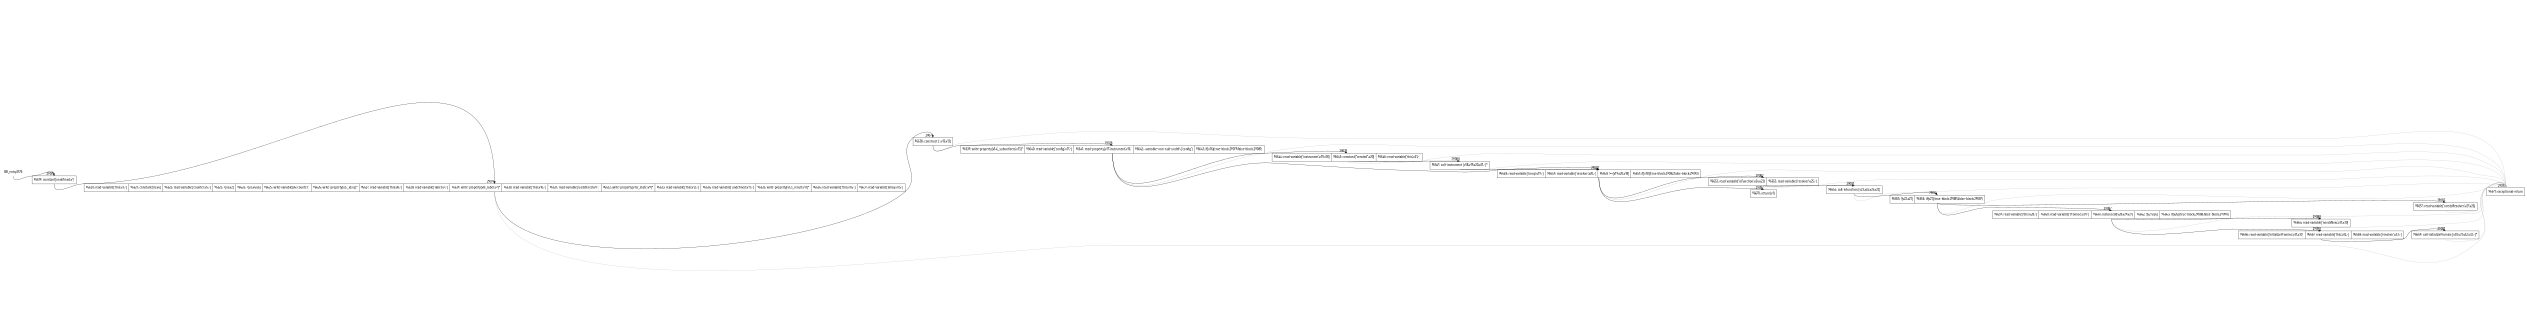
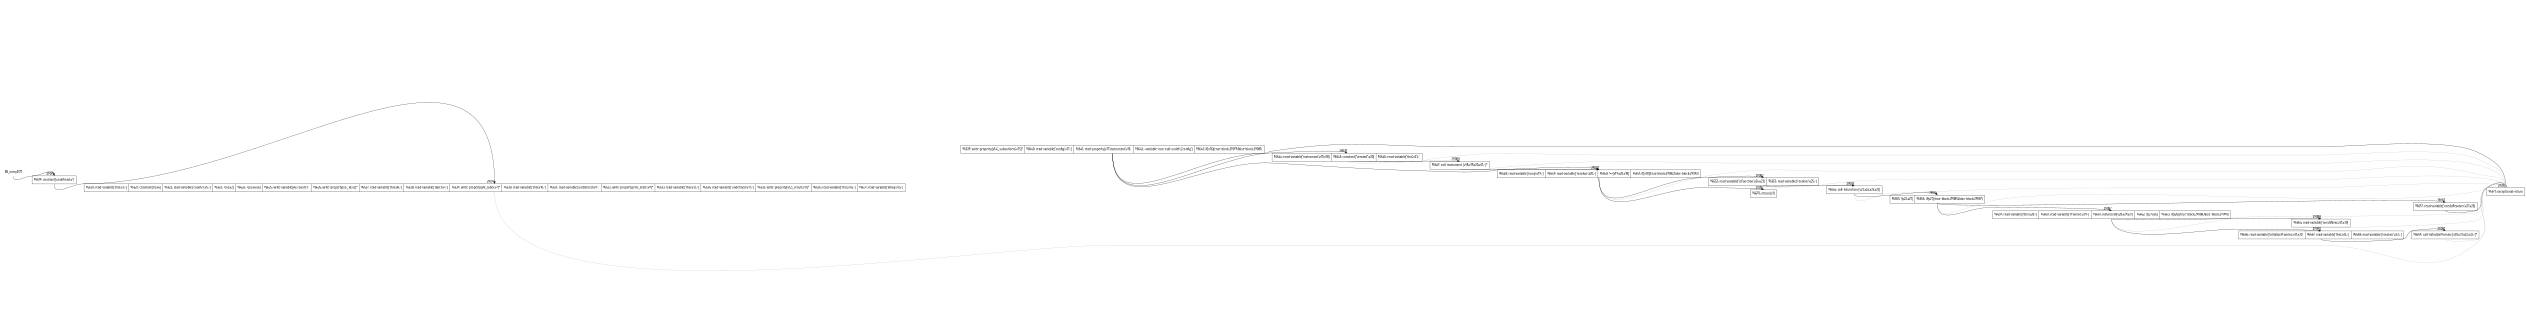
(933, 142) -> none
(1806, 147) -> (1806, 147)
(13, 172) -> (13, 172)
(2479, 208) -> (2479, 208)
